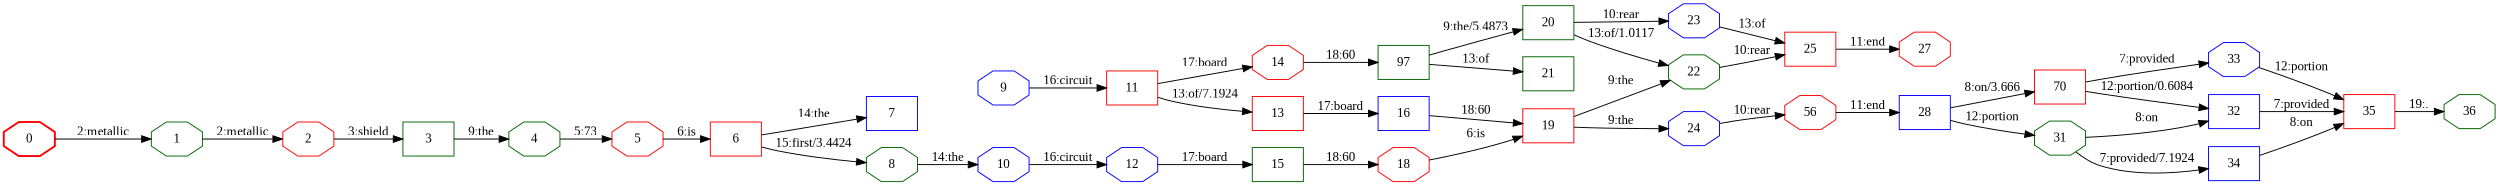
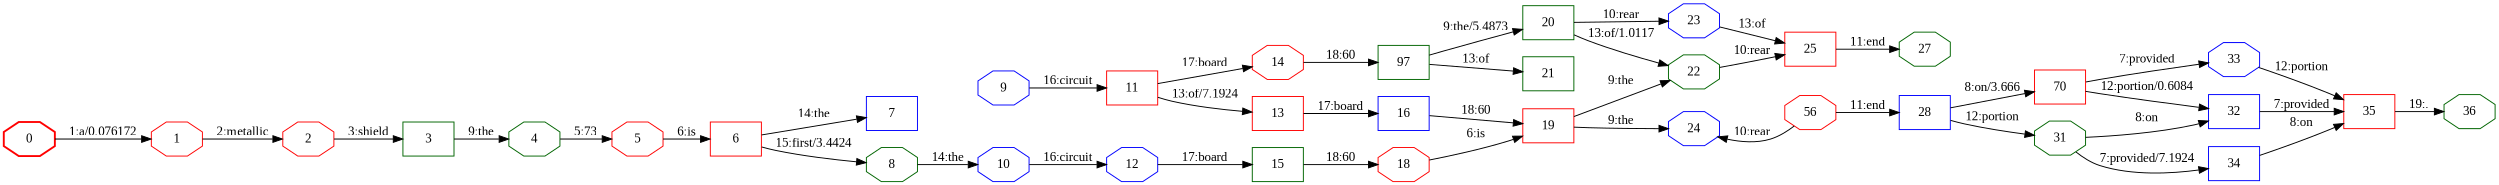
(1925, 49) -> (1925, 49)
(1747, 119) -> (1762, 141)
(103, 132) -> (103, 132)
(177, 139) -> (177, 139)
